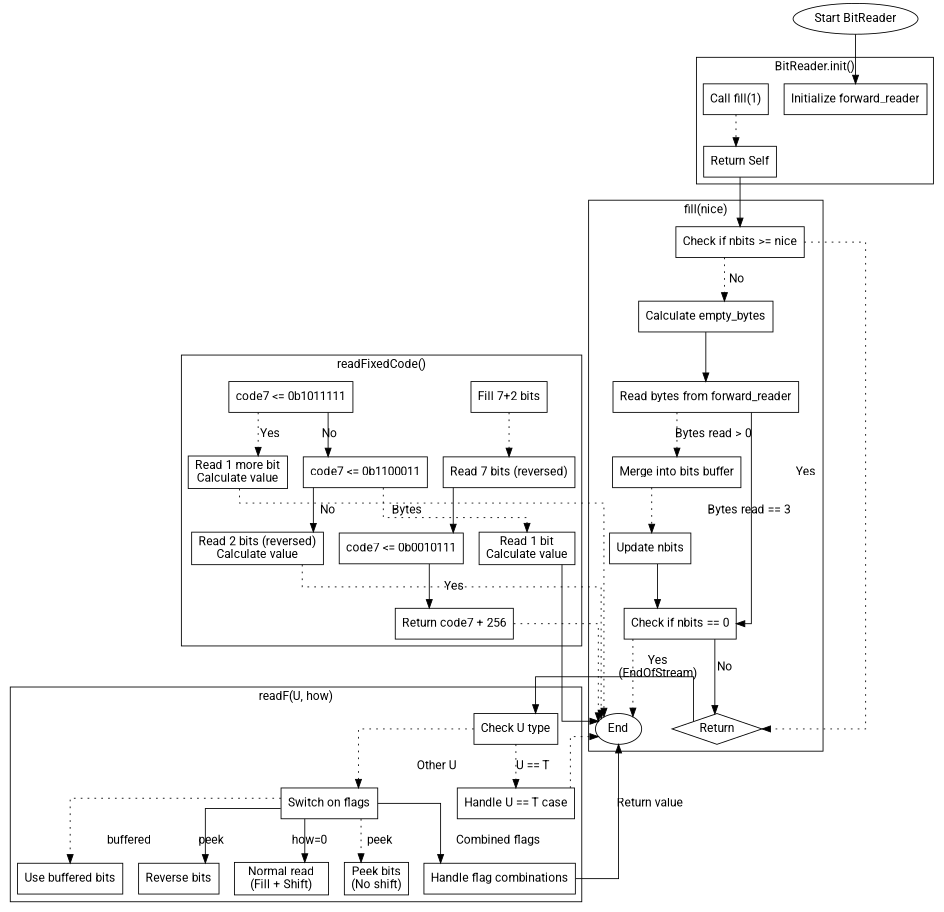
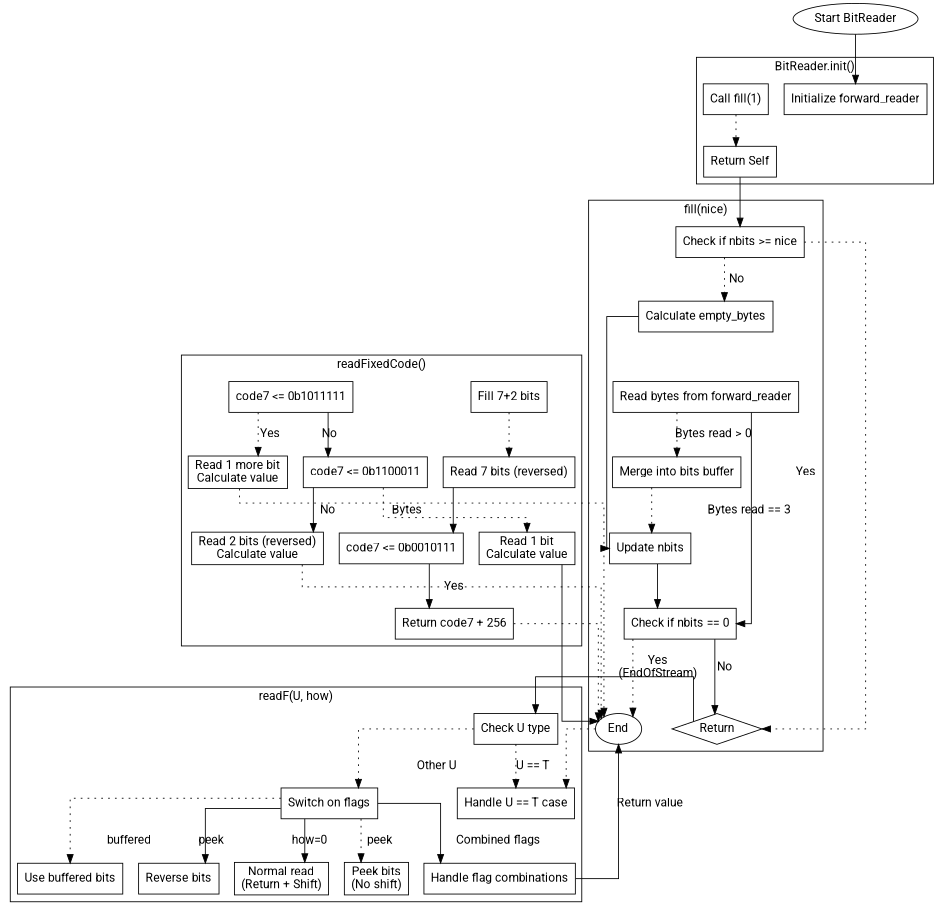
(706, 353) -> (607, 417)
(570, 753) -> (566, 740)
(281, 879) -> (281, 879)
